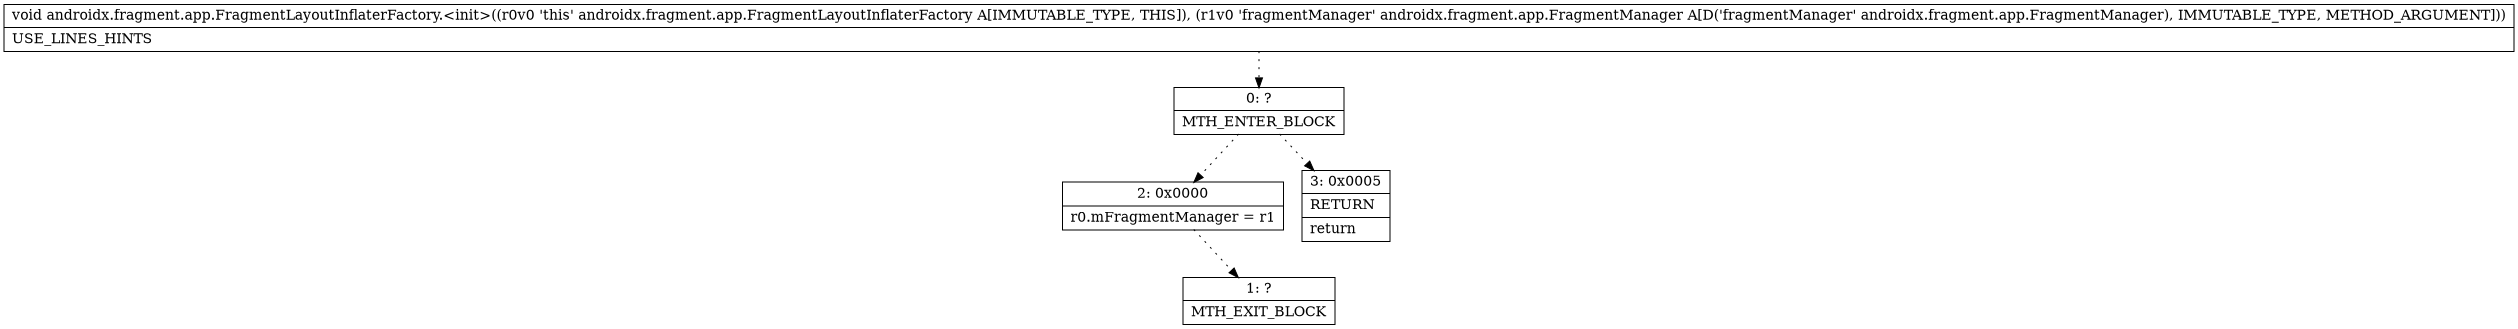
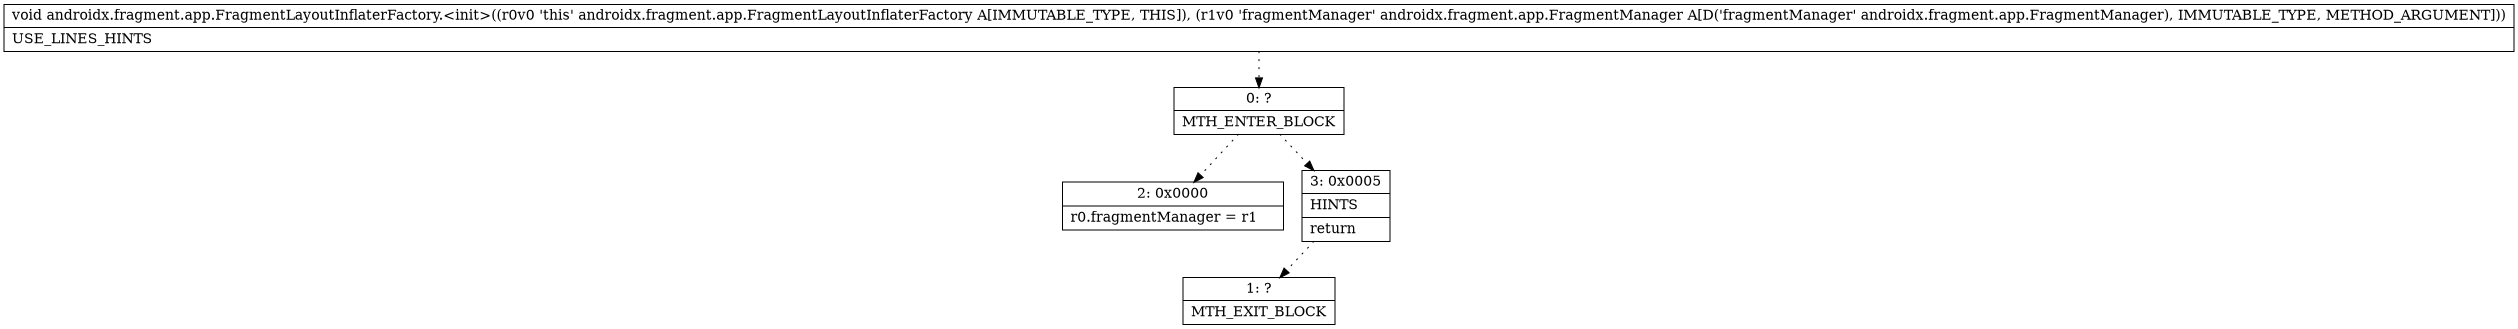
(1342, 205) -> (1334, 205)
(1173, 218) -> (1164, 218)
(1213, 250) -> (1300, 256)
